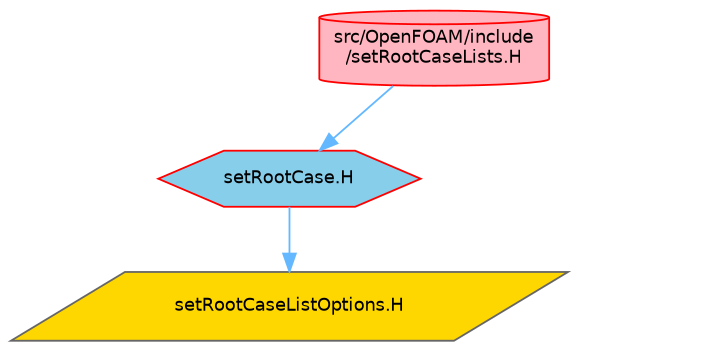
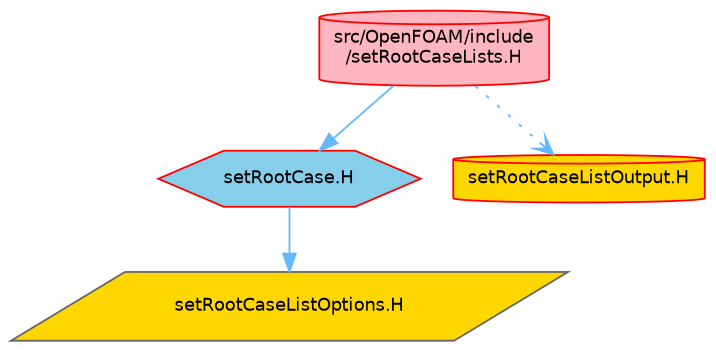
none -> (579, 179)
